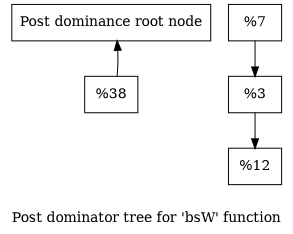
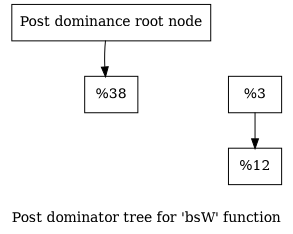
(255, 23) -> none
(118, 64) -> (105, 54)
